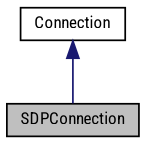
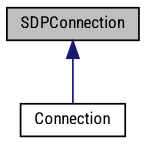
(73, 81) -> (73, 81)
